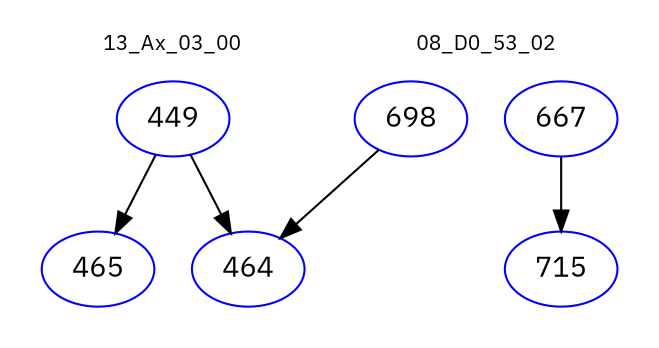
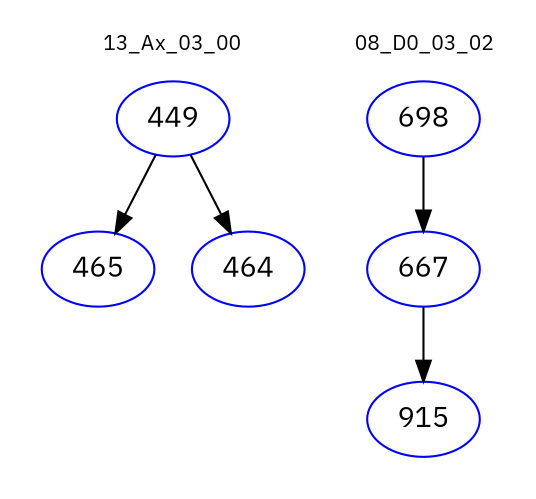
(486, 45) -> (425, 45)
(352, 174) -> (423, 184)
(561, 269) -> (423, 419)
